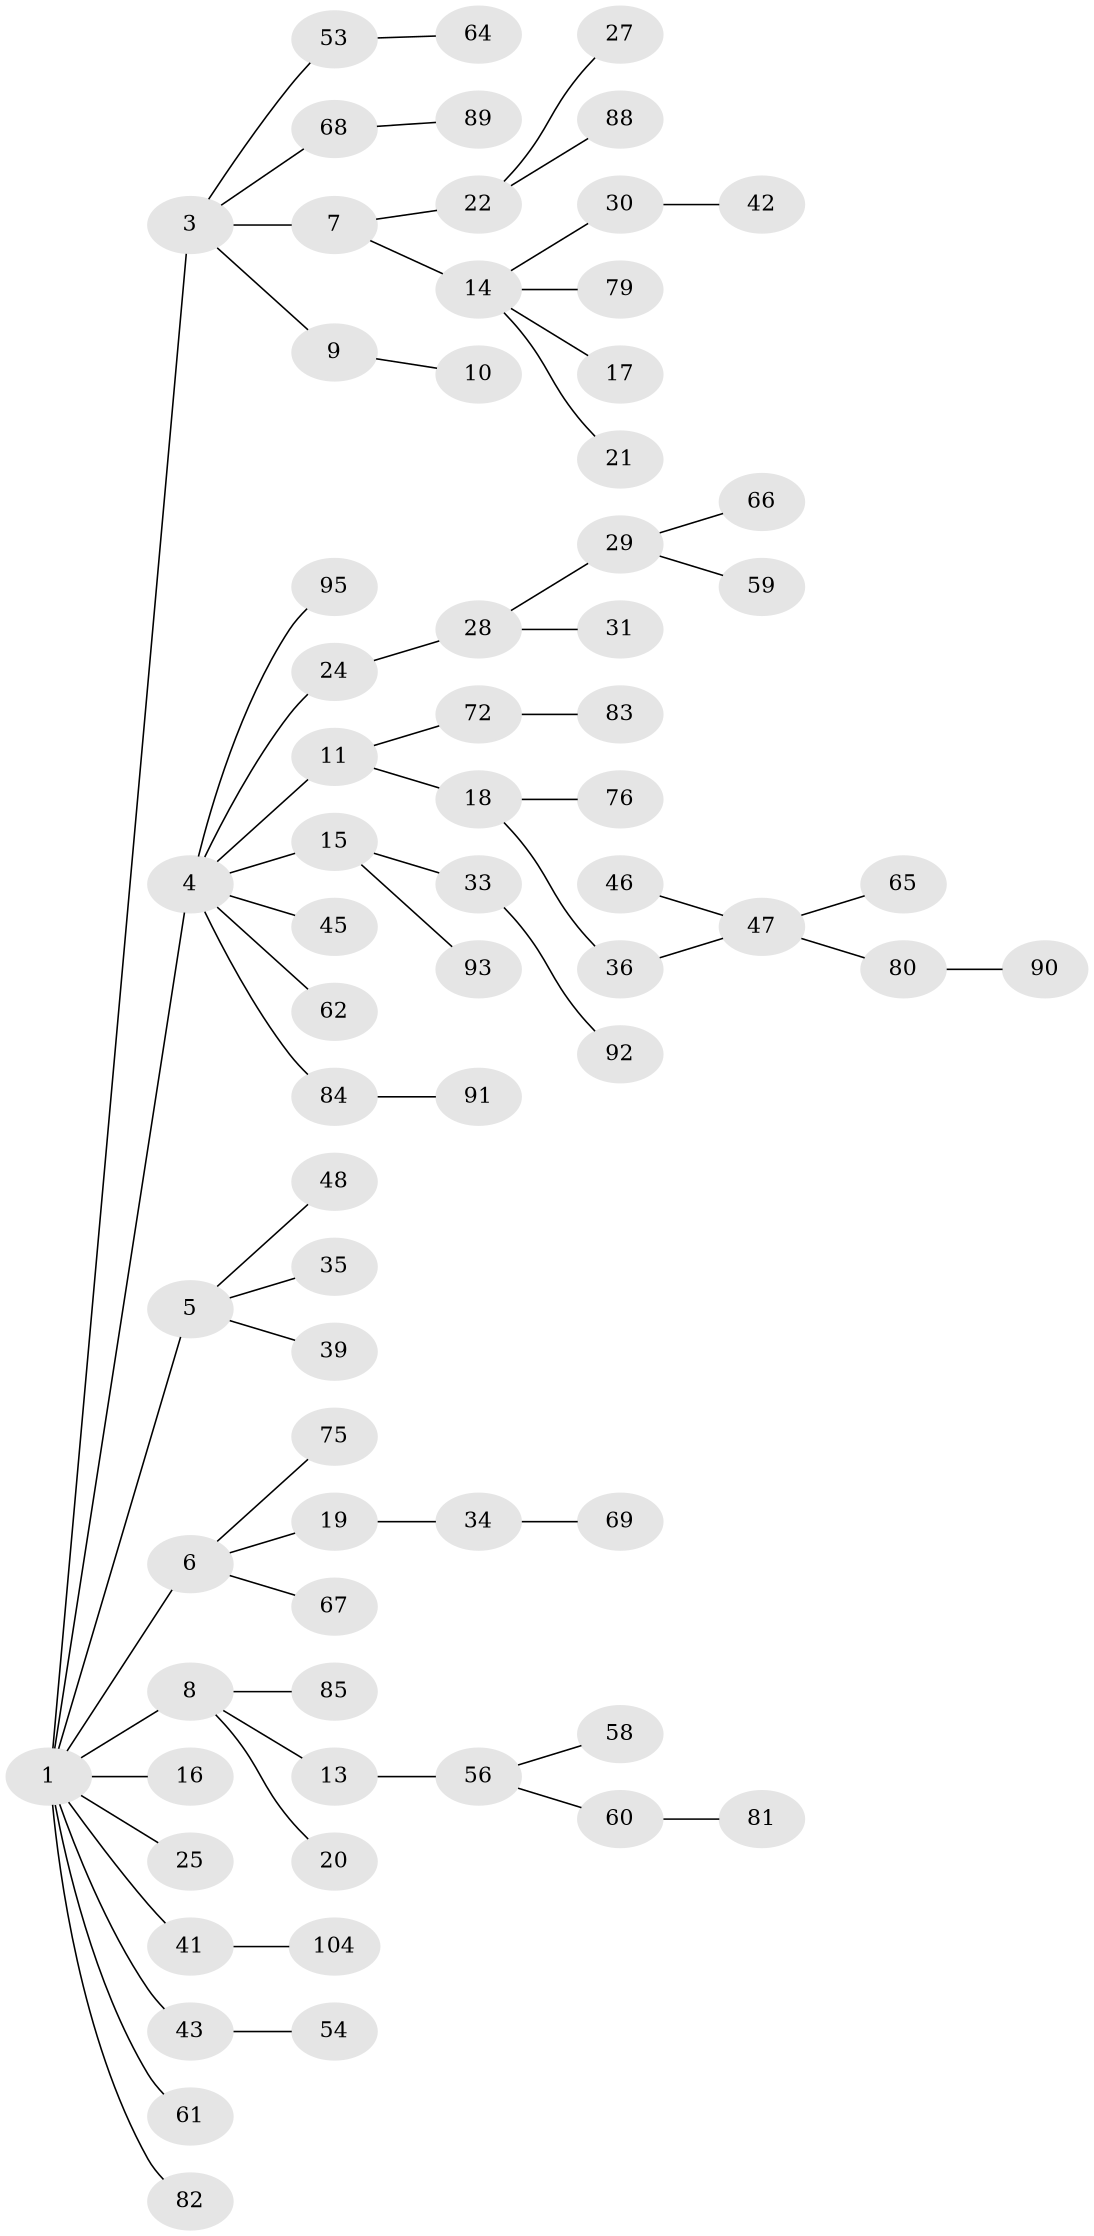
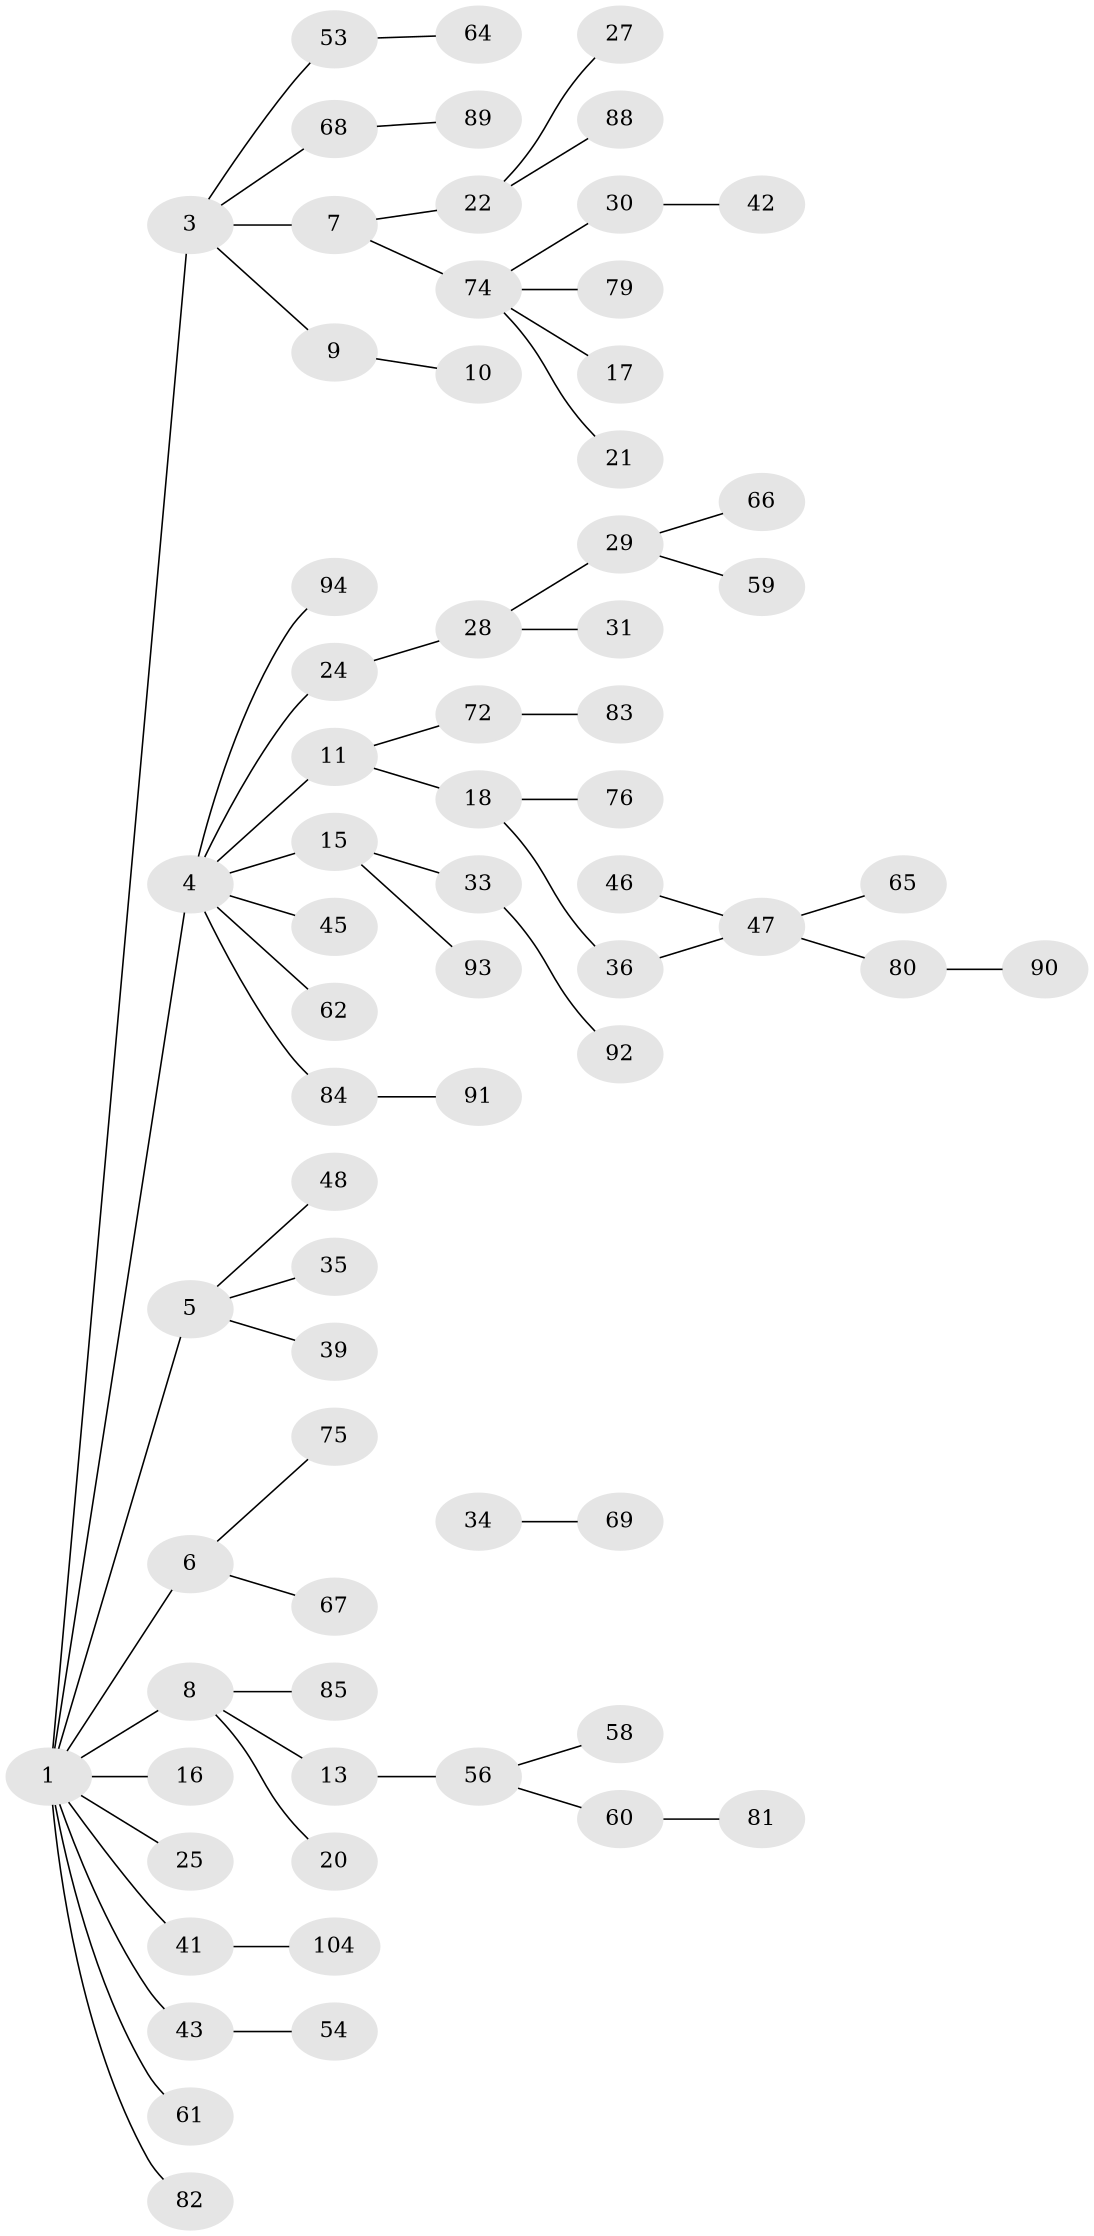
(479, 290) -> (479, 290)
(335, 587) -> (335, 587)
(335, 1522) -> none
